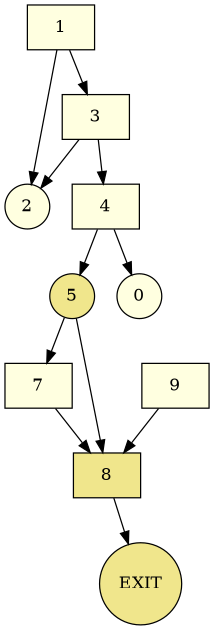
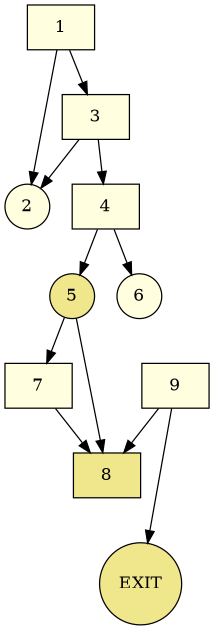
(139, 296) -> (139, 296)
(119, 515) -> (161, 469)
